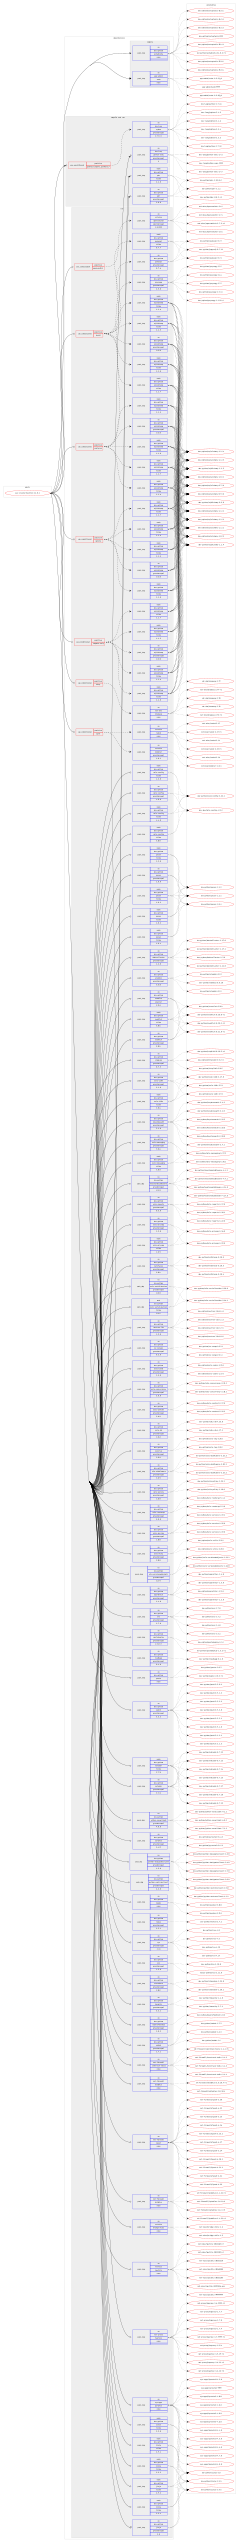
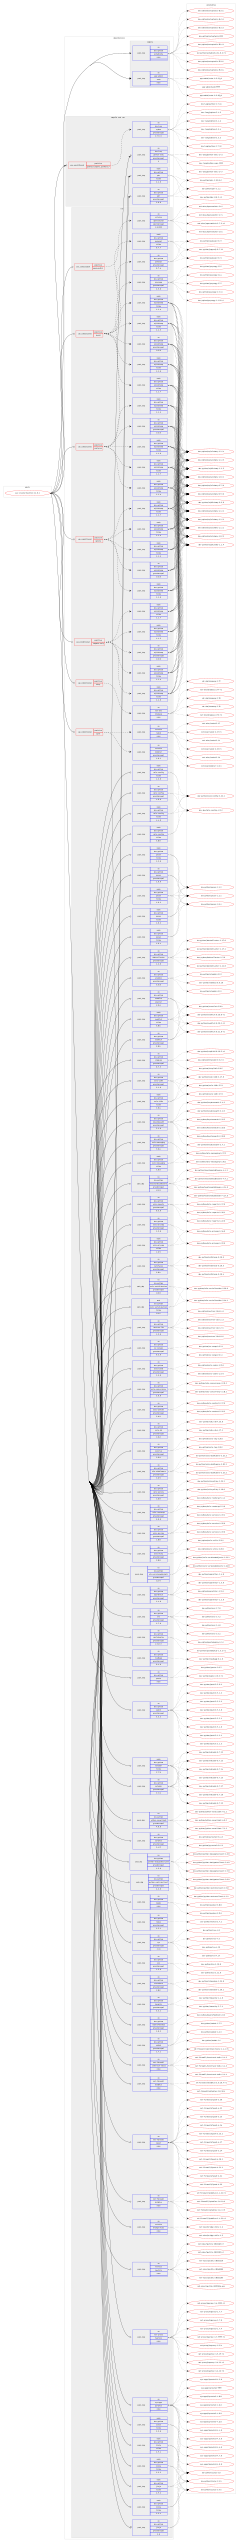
(211, 1973) -> (211, 1973)
(211, 2295) -> none
